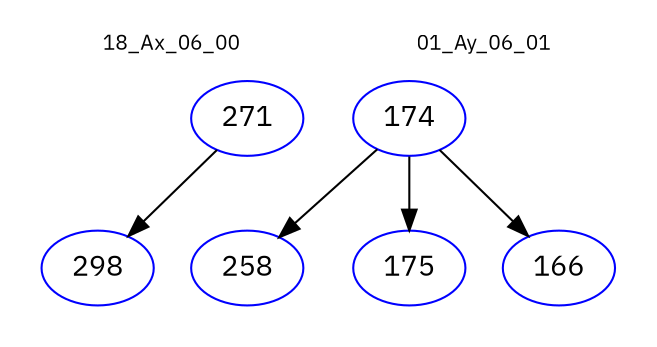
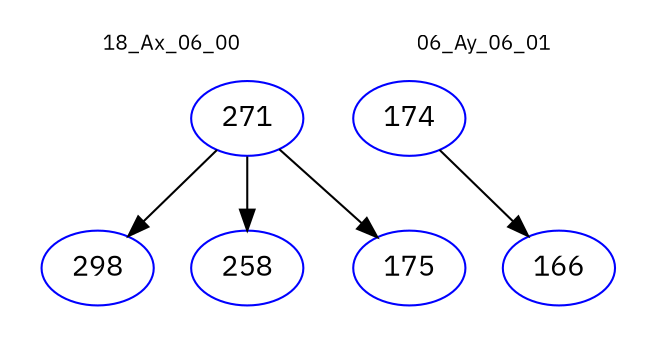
(484, 45) -> (484, 45)
(351, 173) -> (247, 183)
(409, 183) -> (306, 173)
